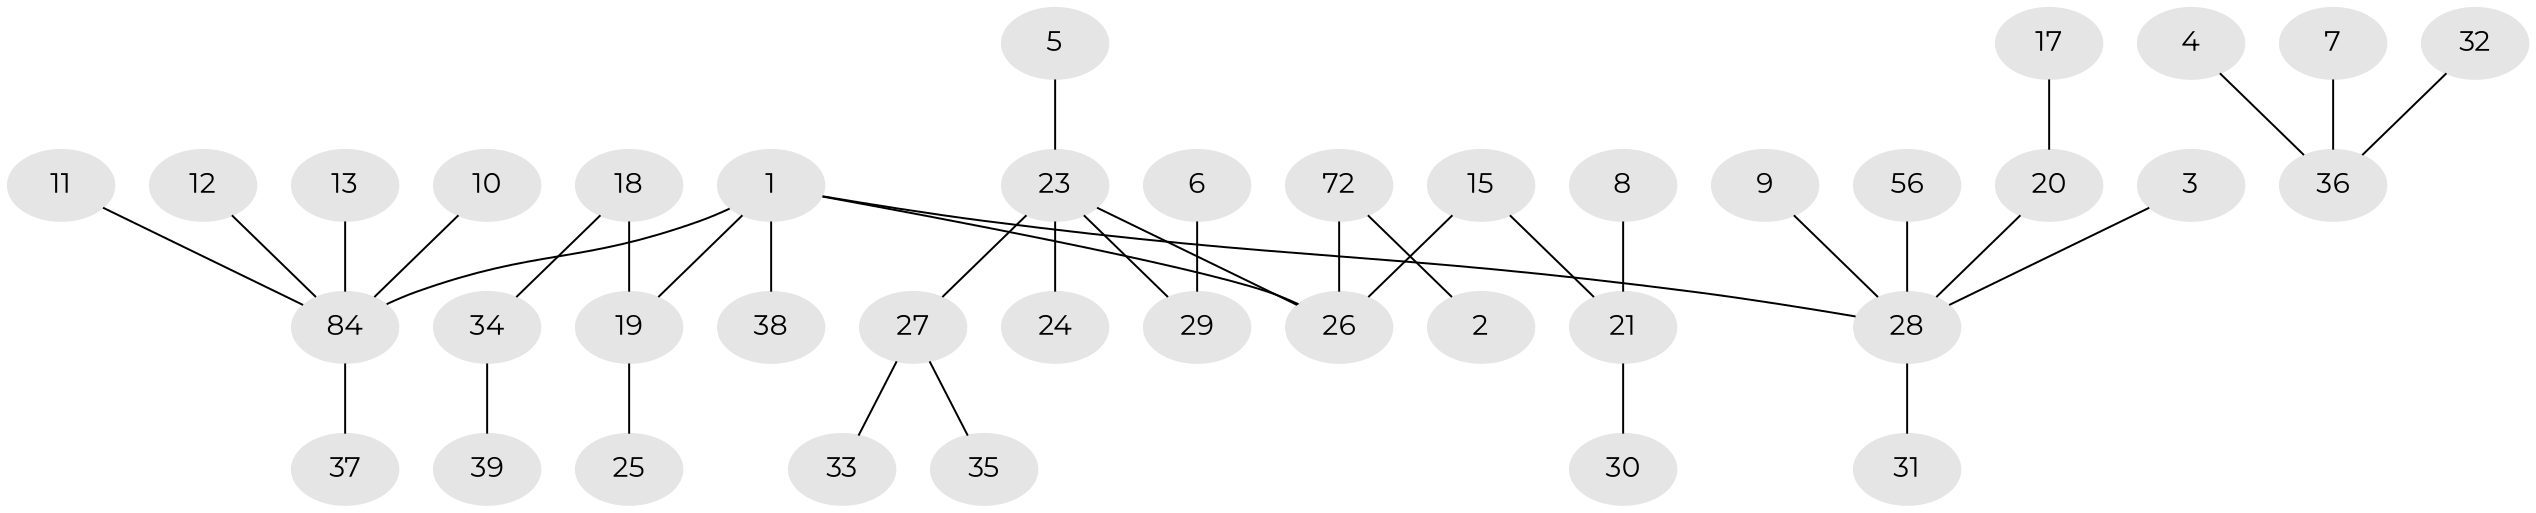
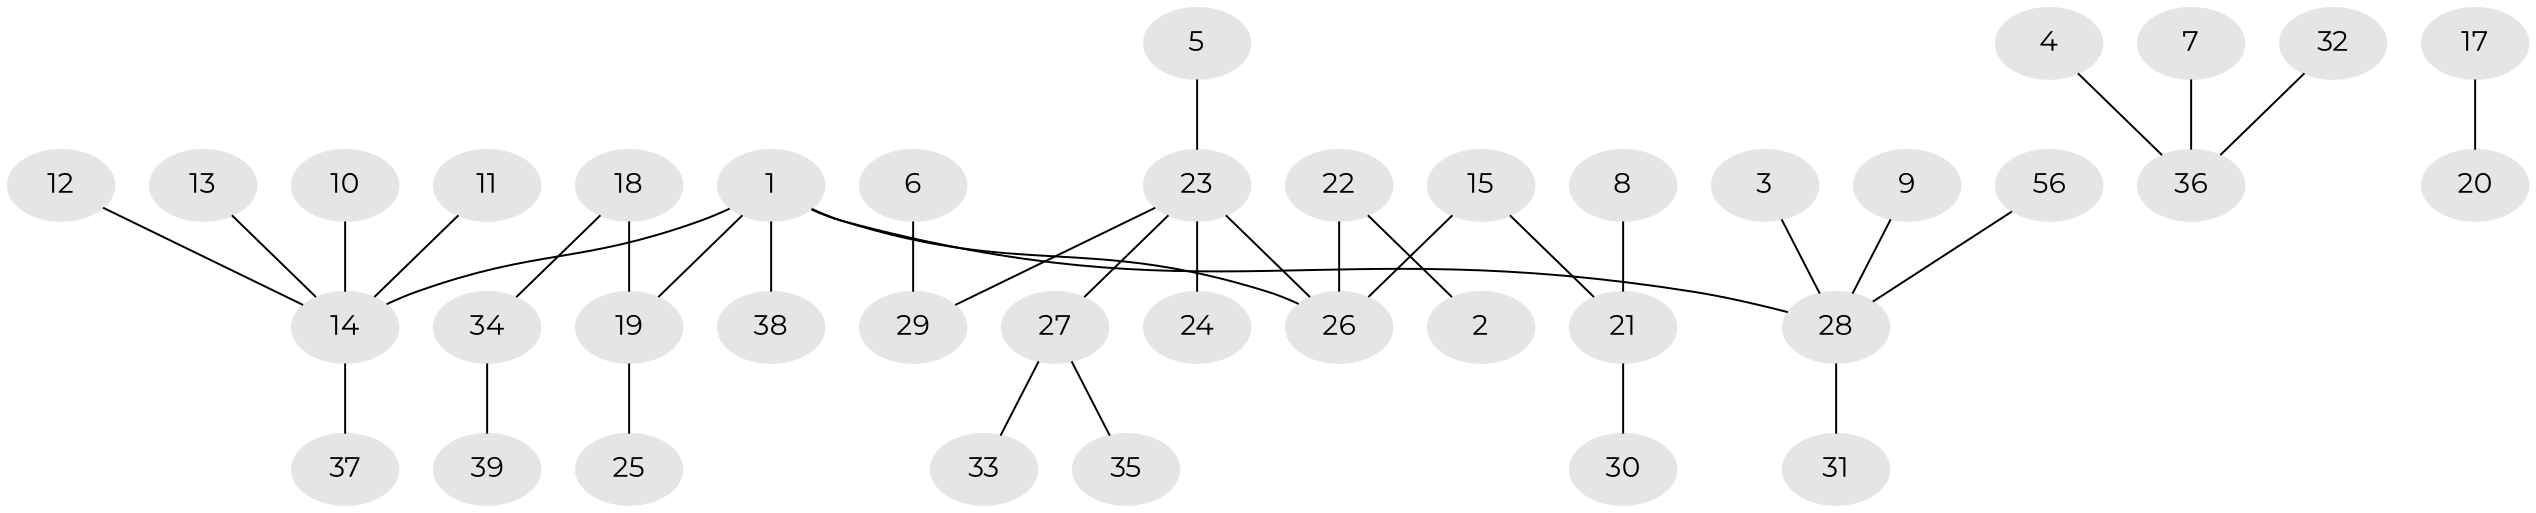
(1339, 185) -> (1339, 185)
(1978, 256) -> none
(345, 327) -> (345, 327)
